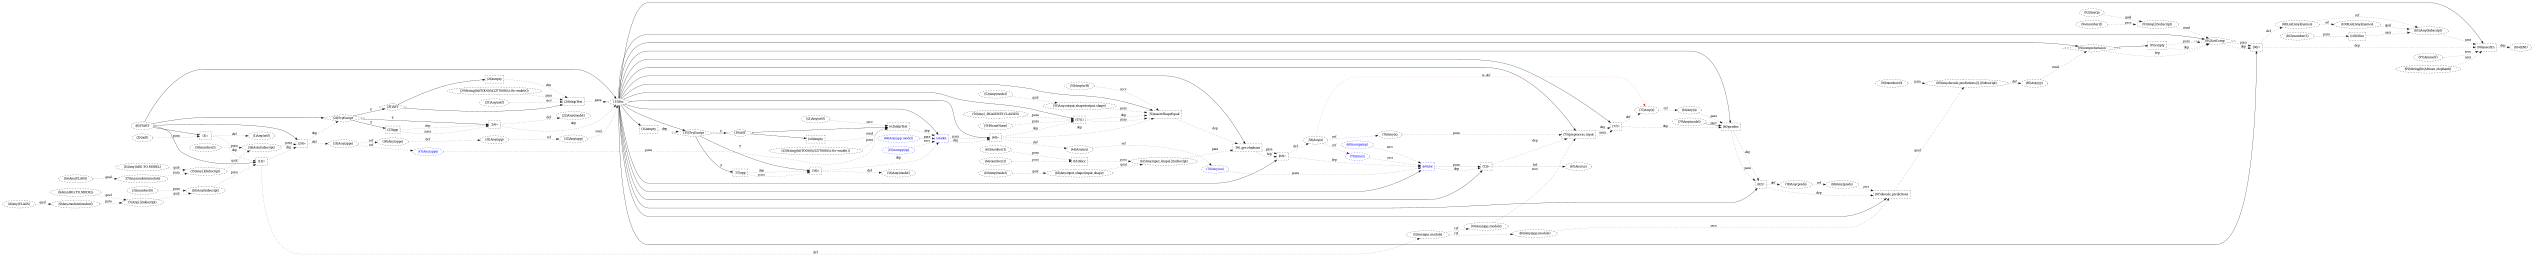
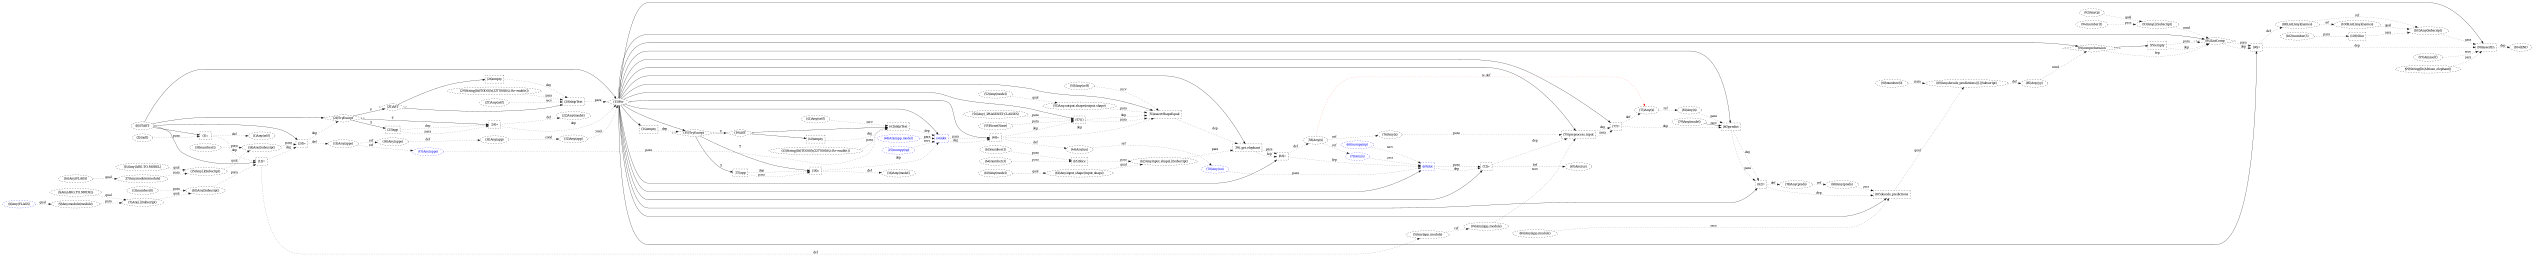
(870, 134) -> (870, 134)
(549, 137) -> (549, 137)
(19, 204) -> (19, 204)
(1480, 235) -> none
